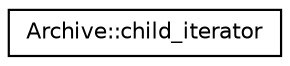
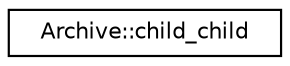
(145, 33) -> (145, 33)
